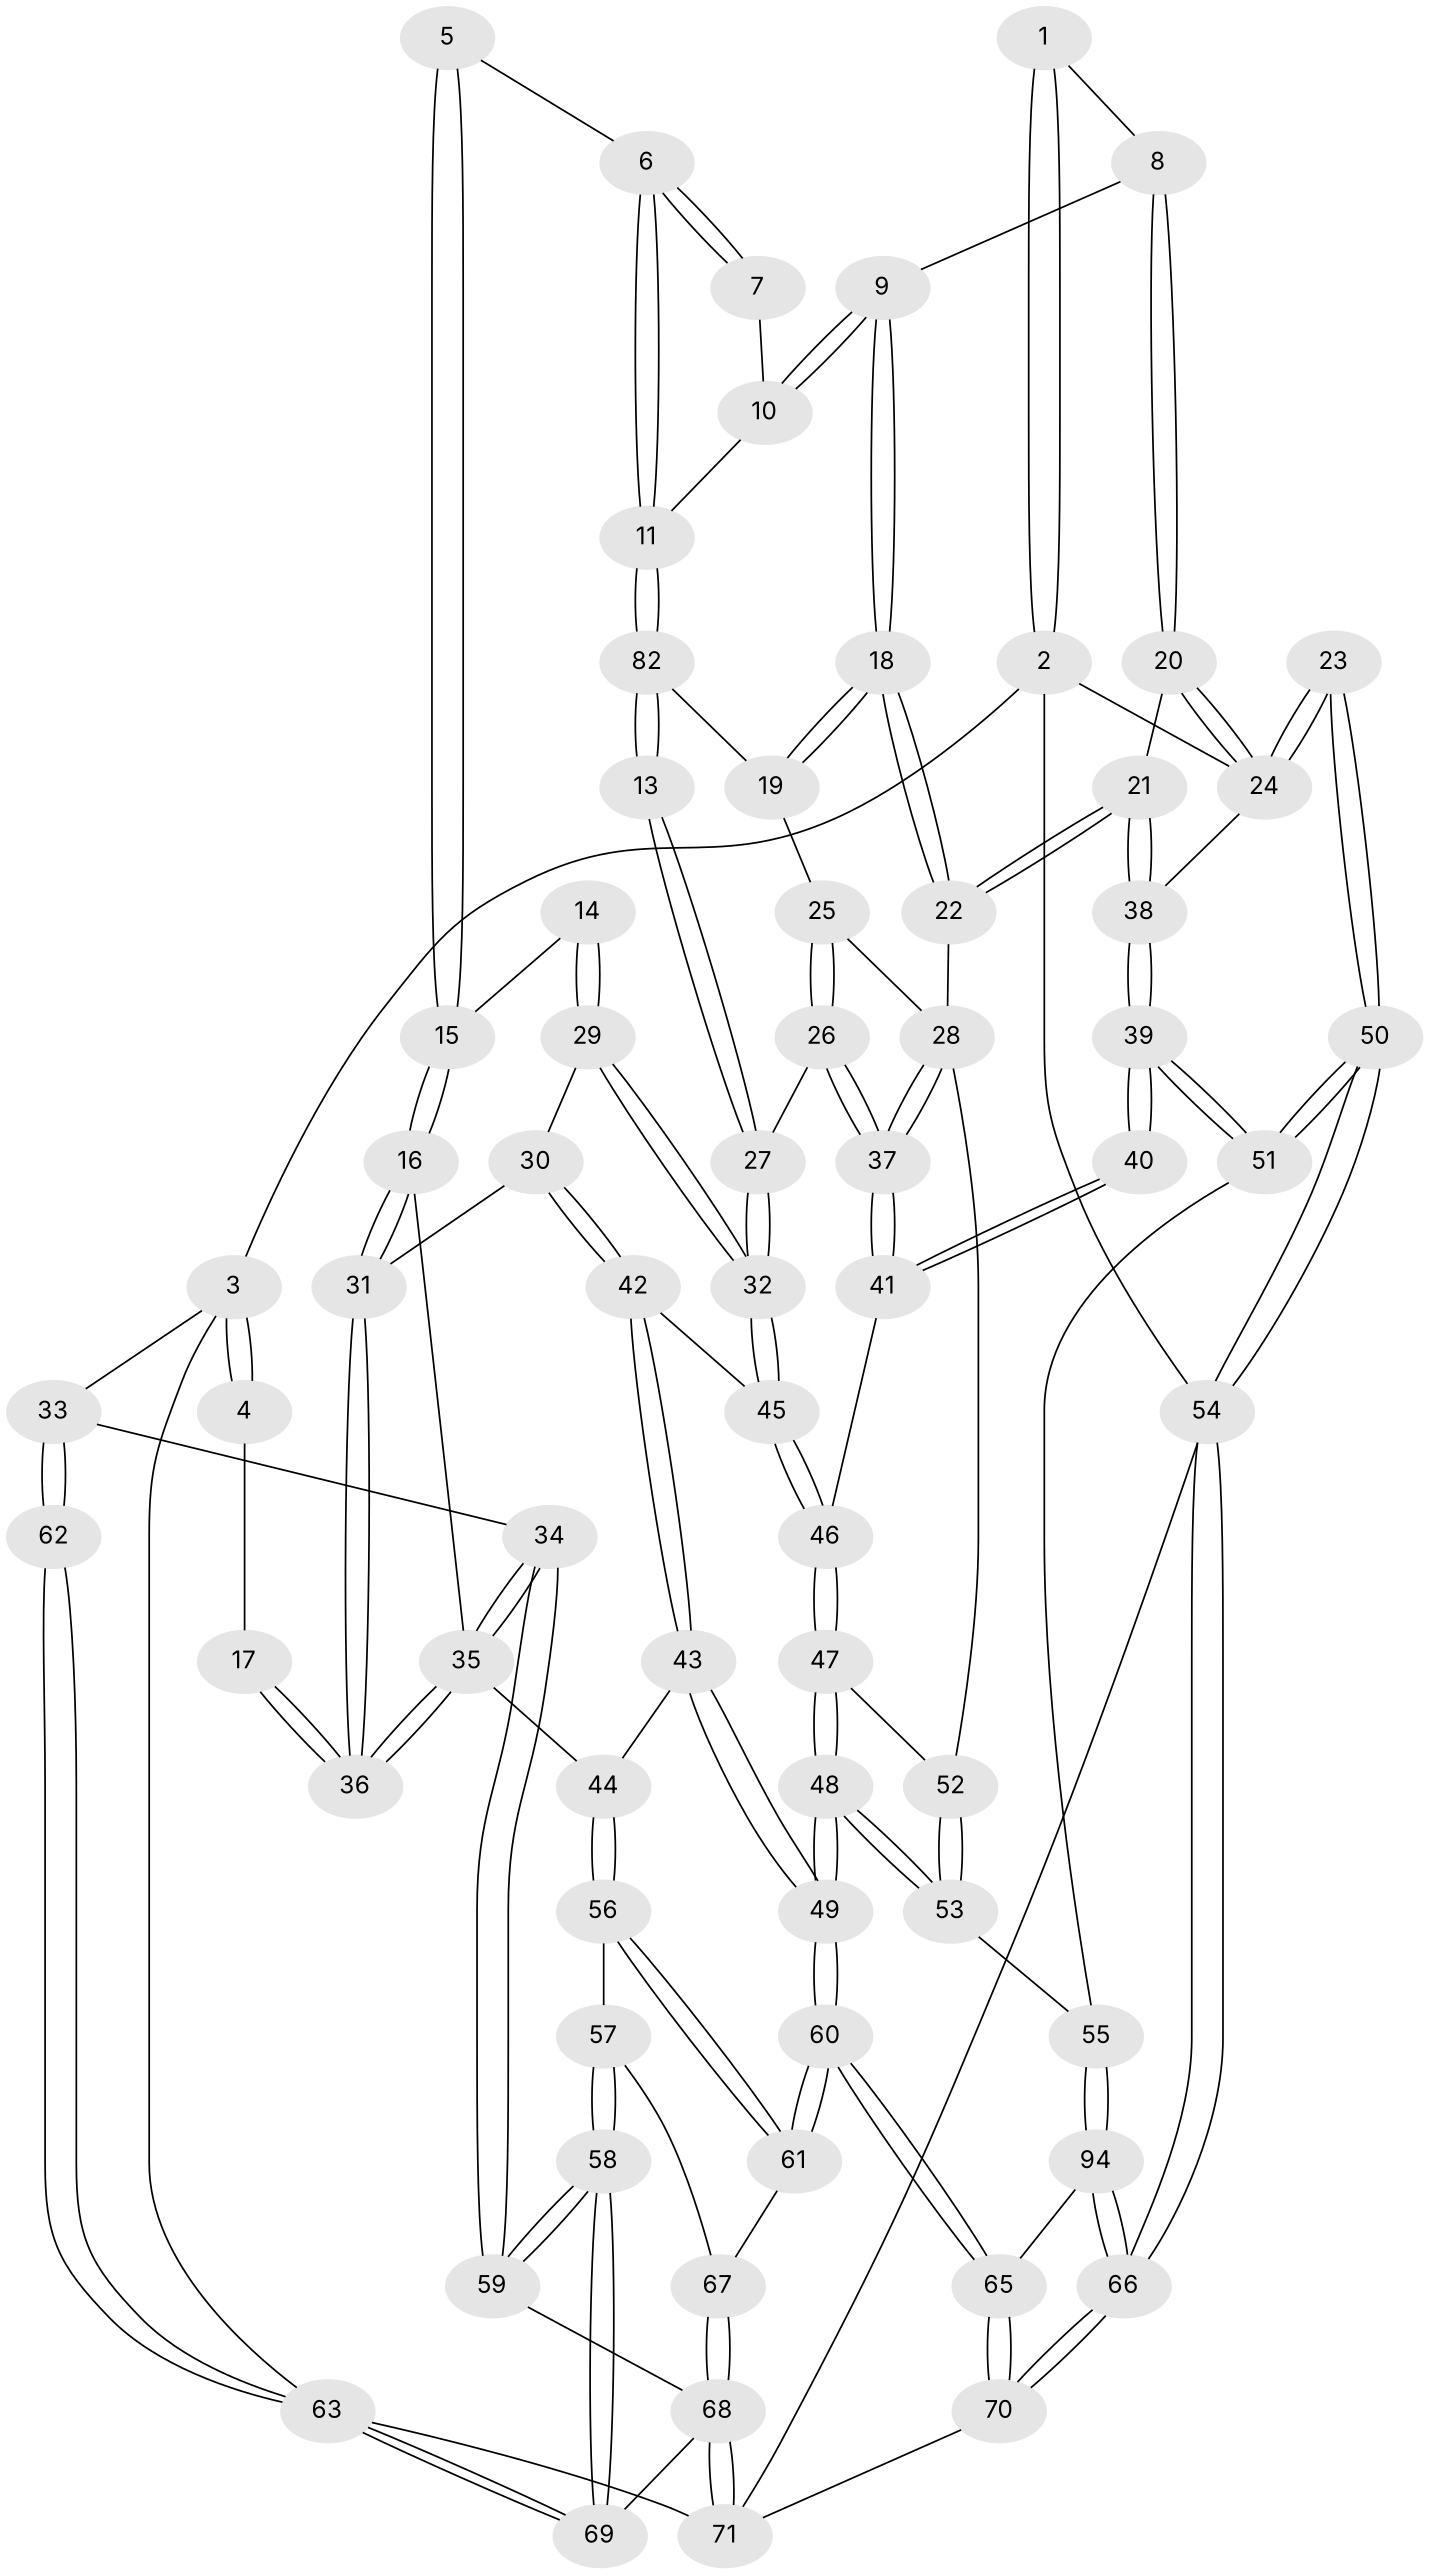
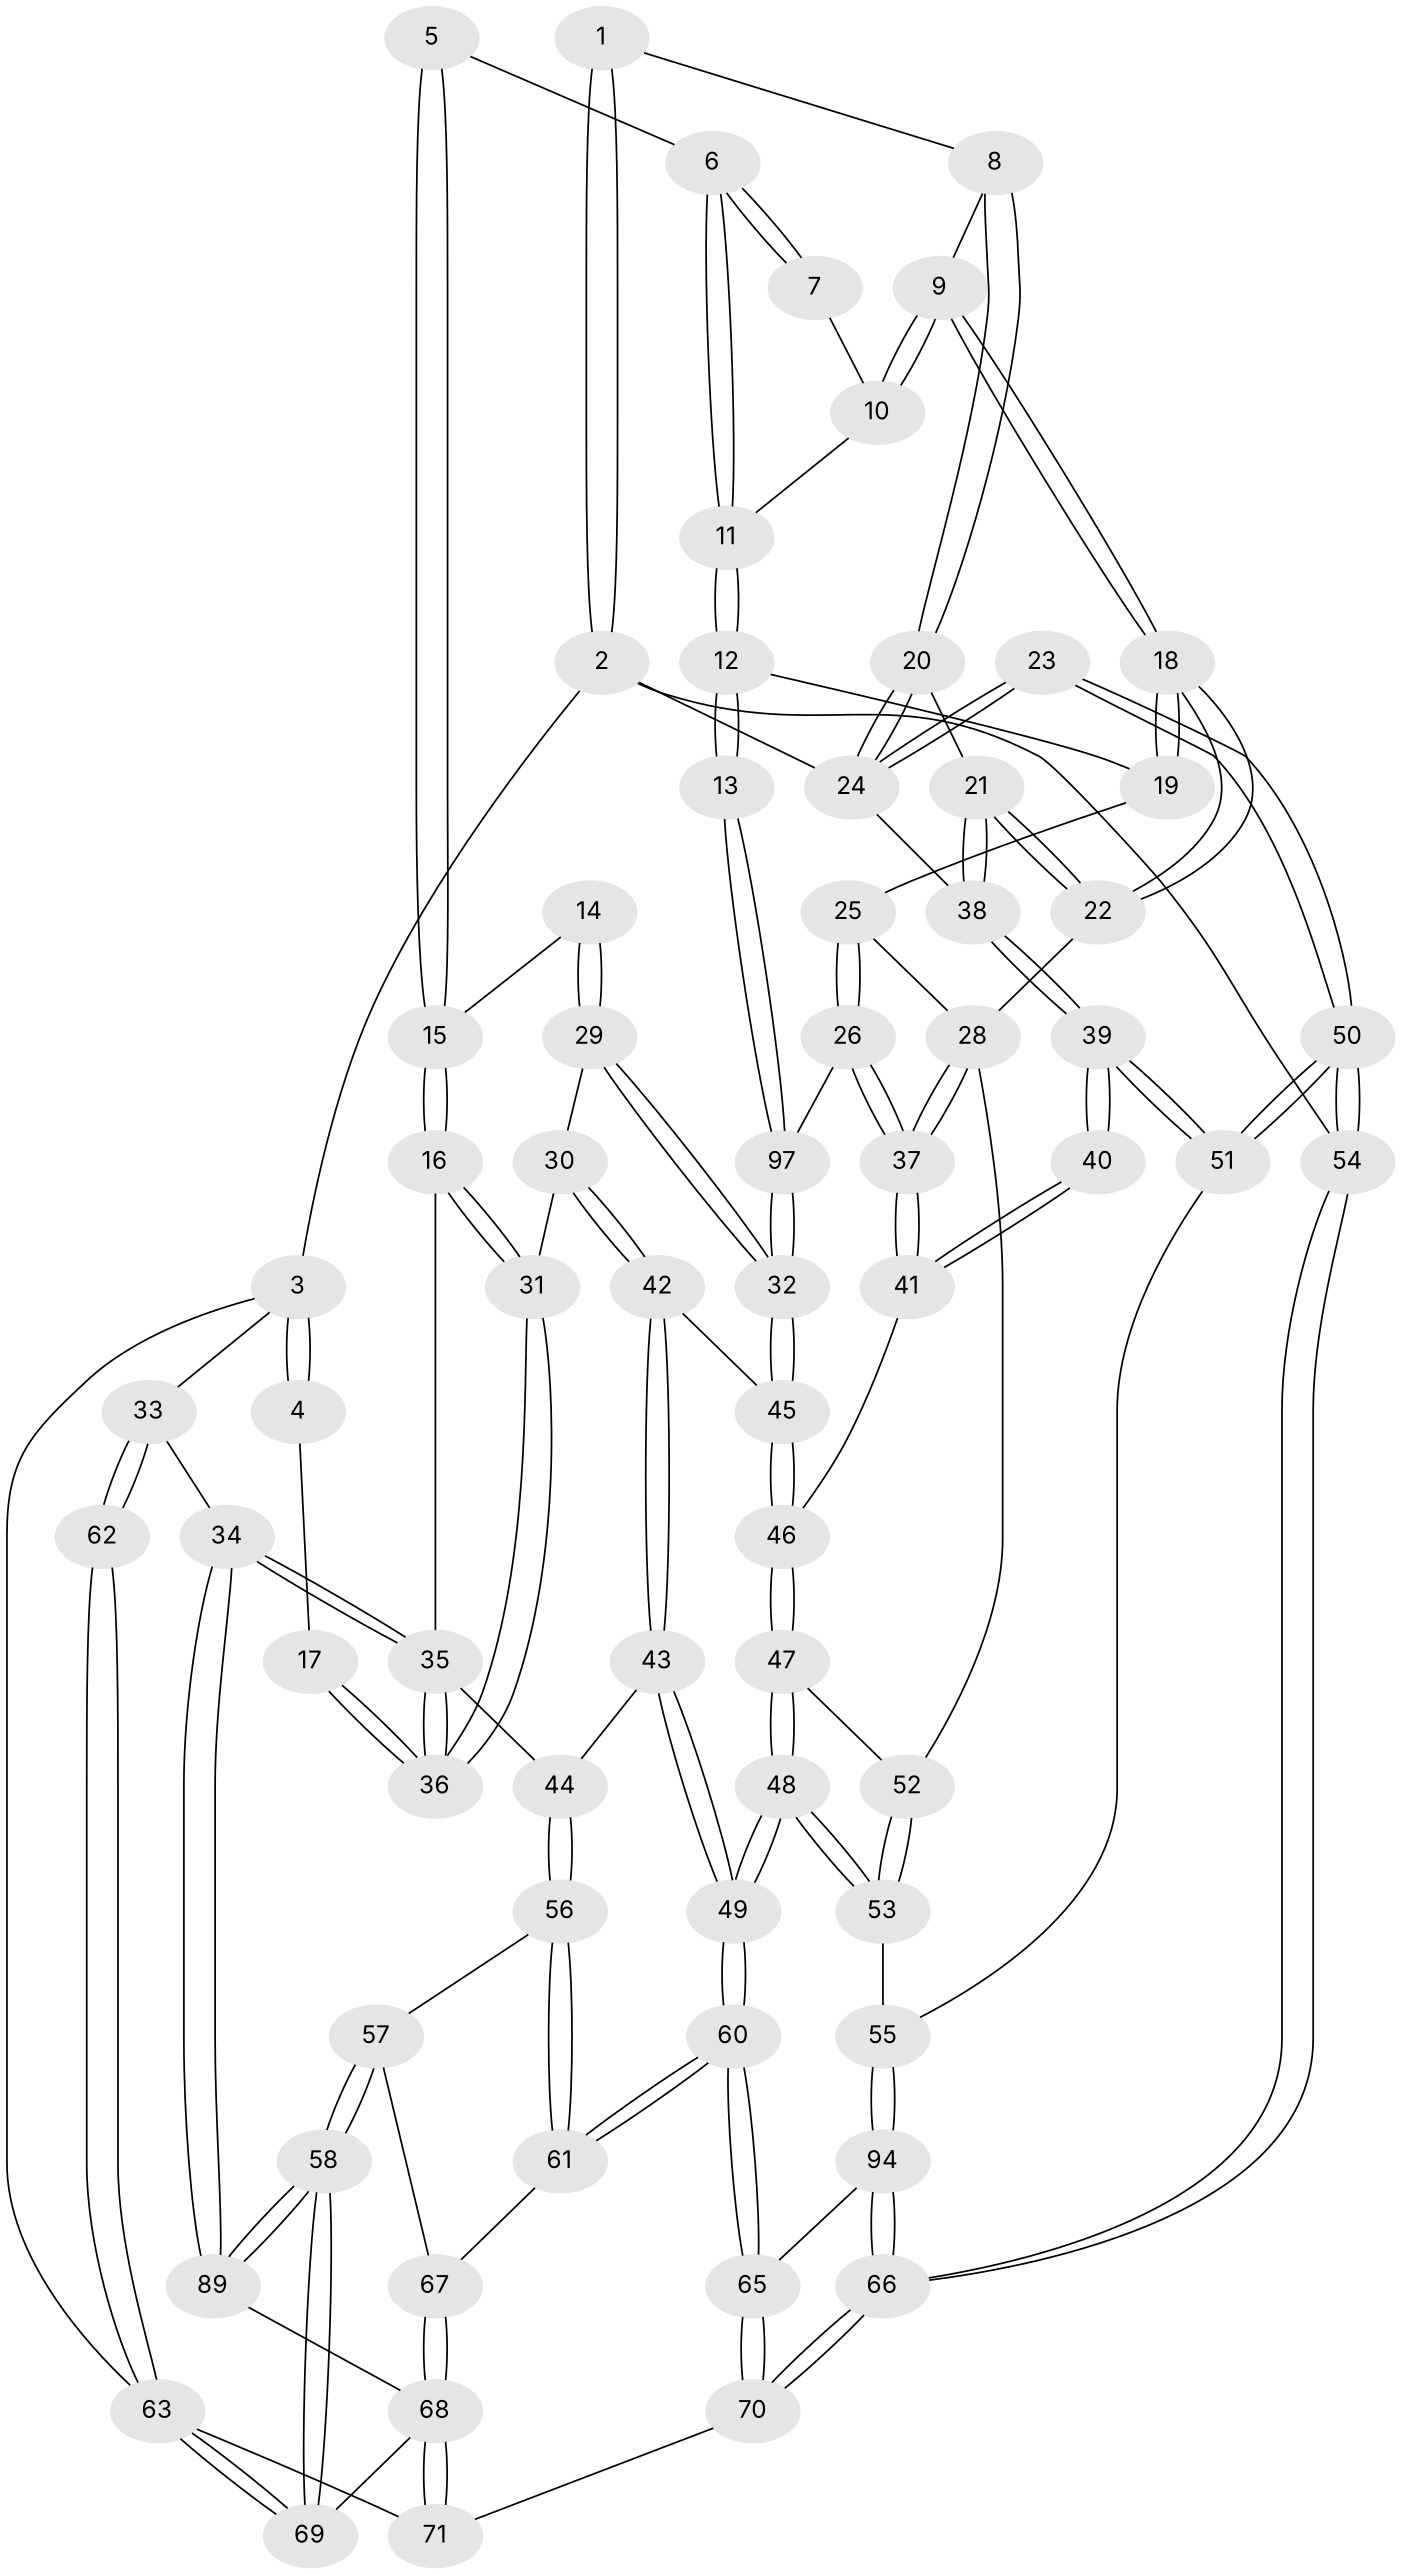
(647, 663) -> (727, 663)
(758, 1162) -> (782, 1162)
(995, 1986) -> none
(493, 2286) -> (213, 2286)
